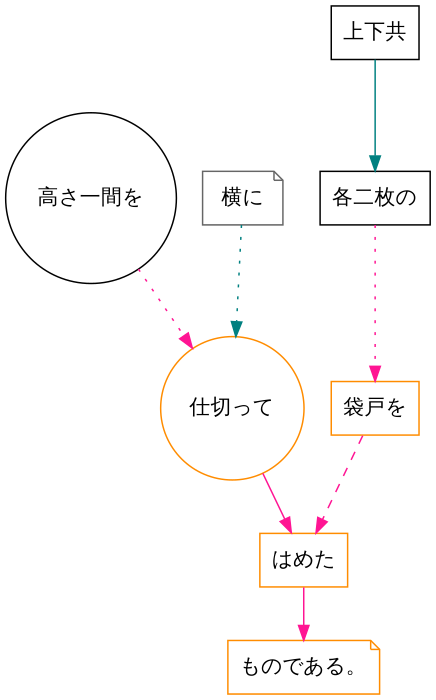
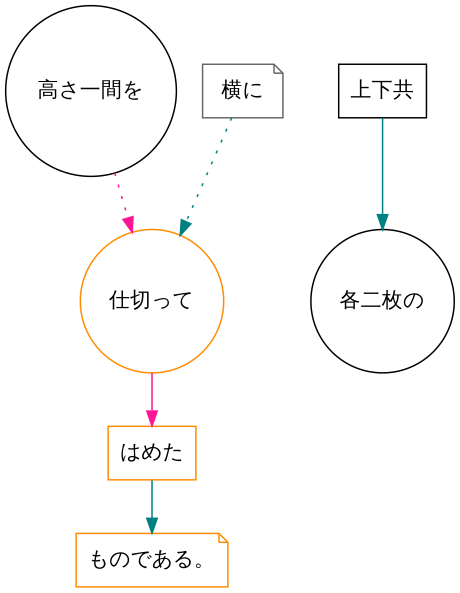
(375, 198) -> (383, 301)
(375, 408) -> none
(304, 606) -> (152, 499)
